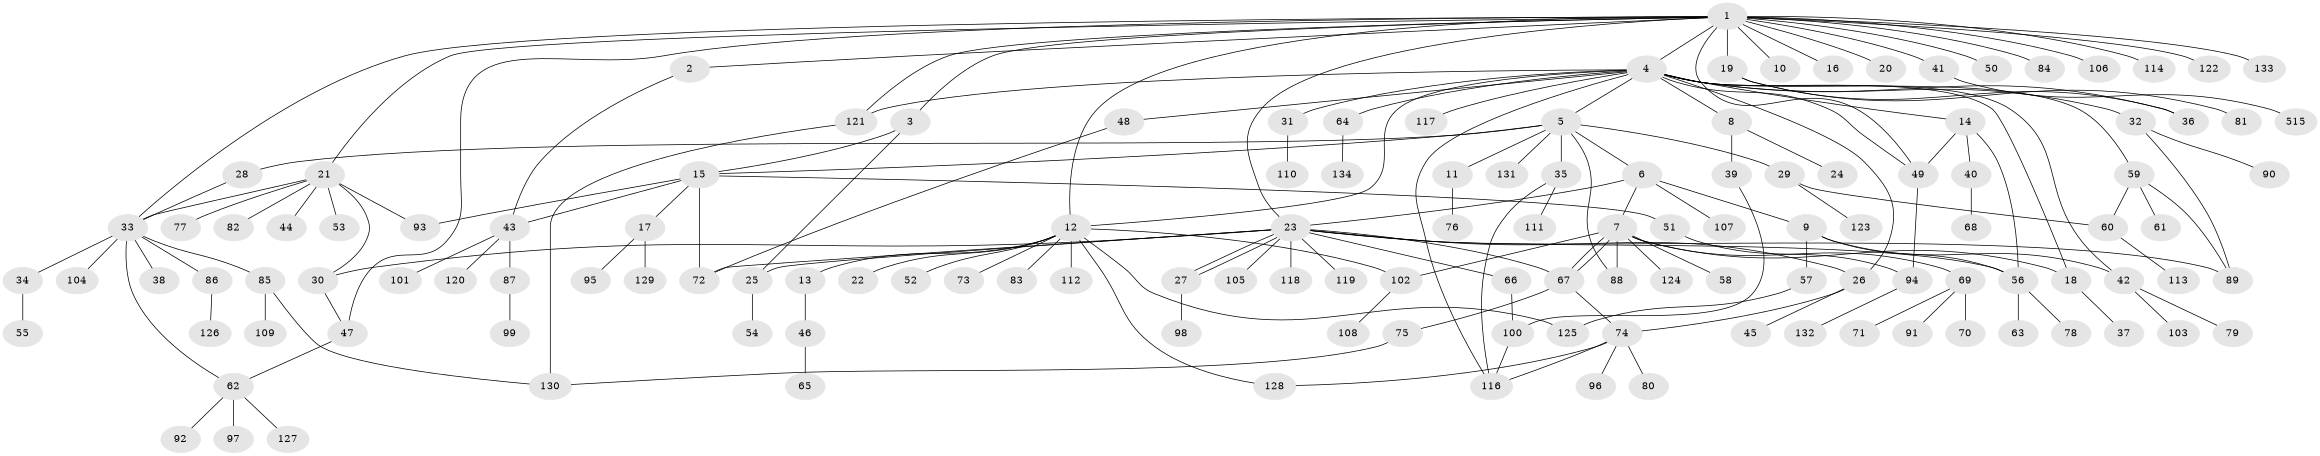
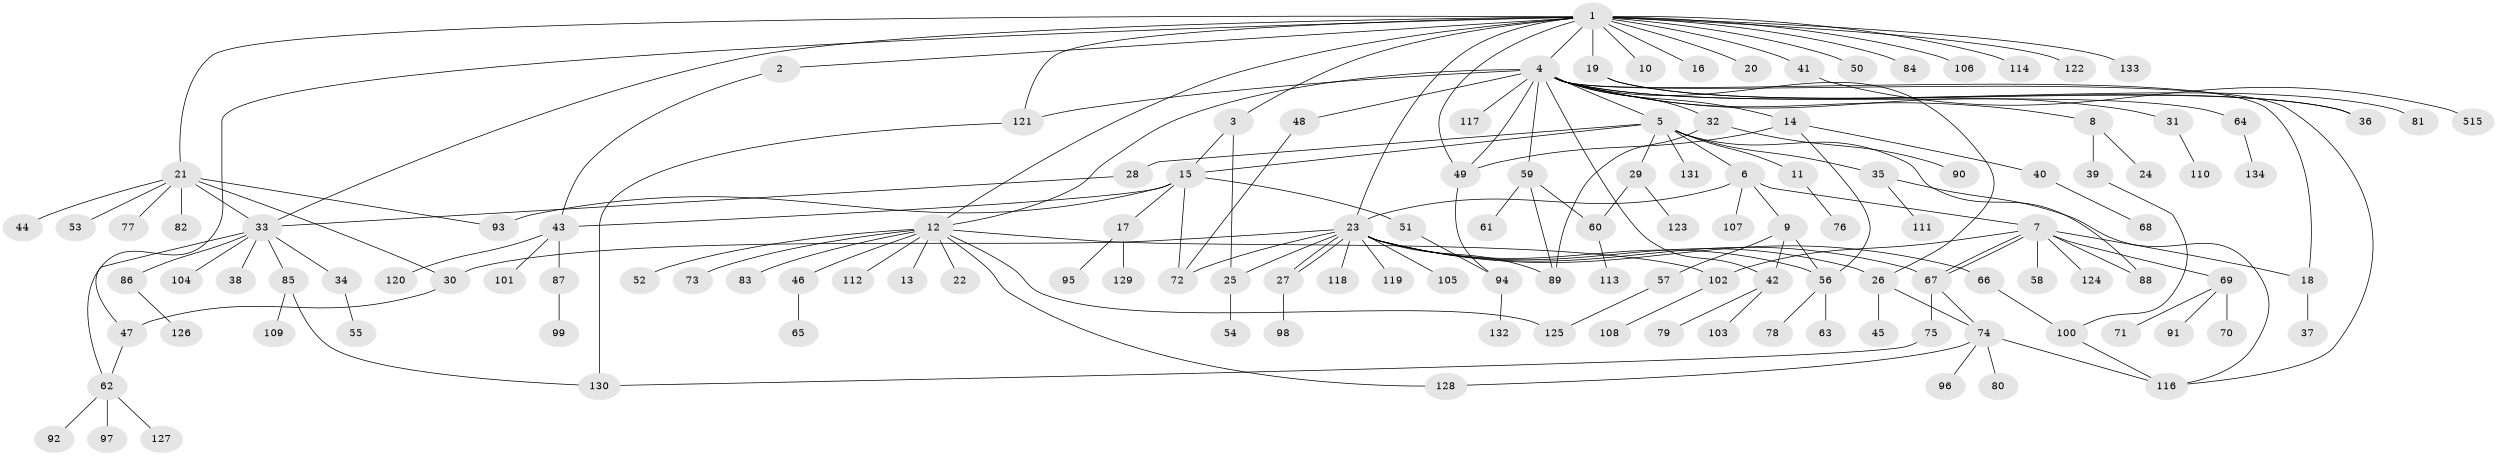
(805, 307) -> (865, 252)
